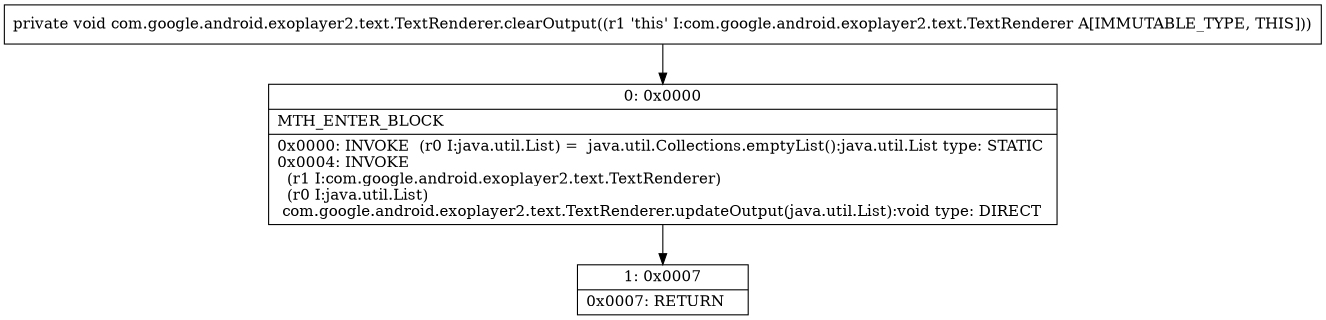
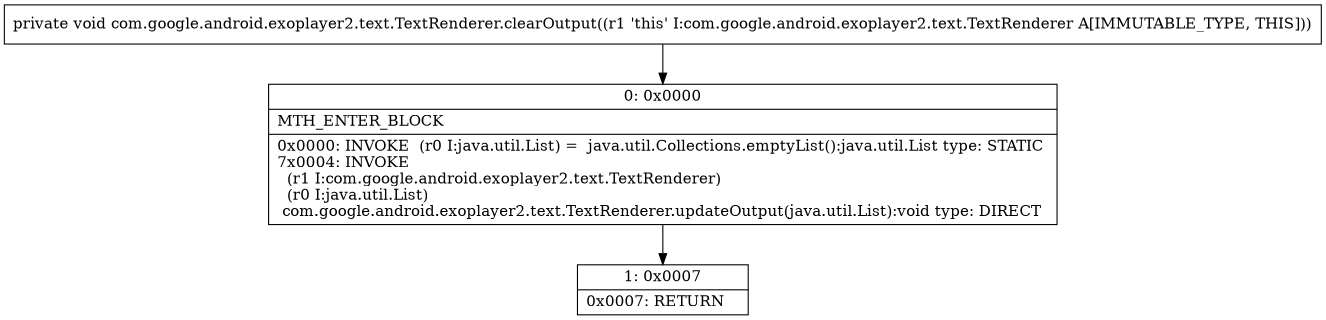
(349, 163) -> (349, 163)
